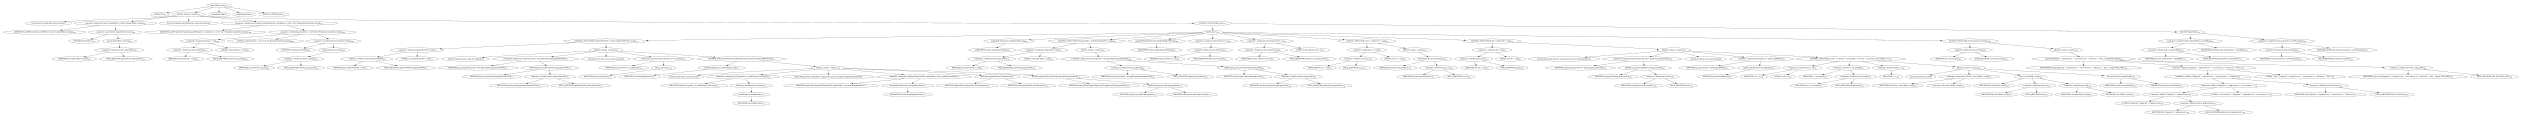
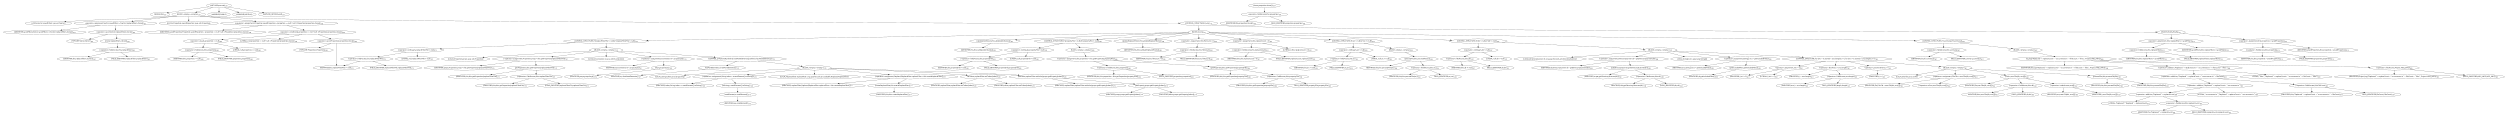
(334, 45) -> (337, 54)
